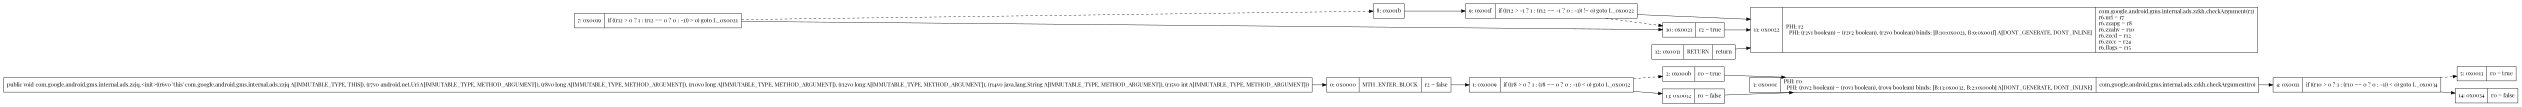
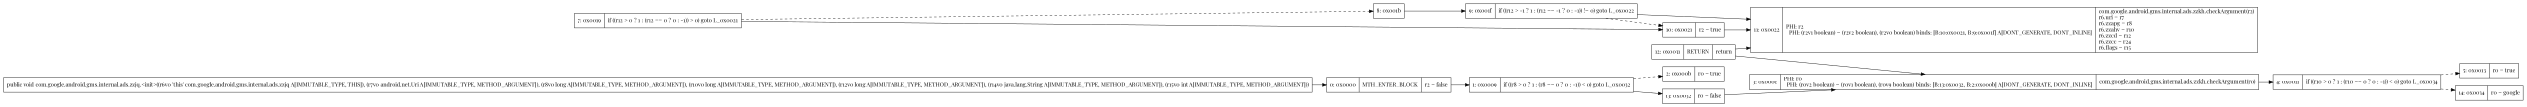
(1753, 76) -> (1828, 65)
(2446, 92) -> (2446, 89)
(2503, 96) -> (2505, 93)
